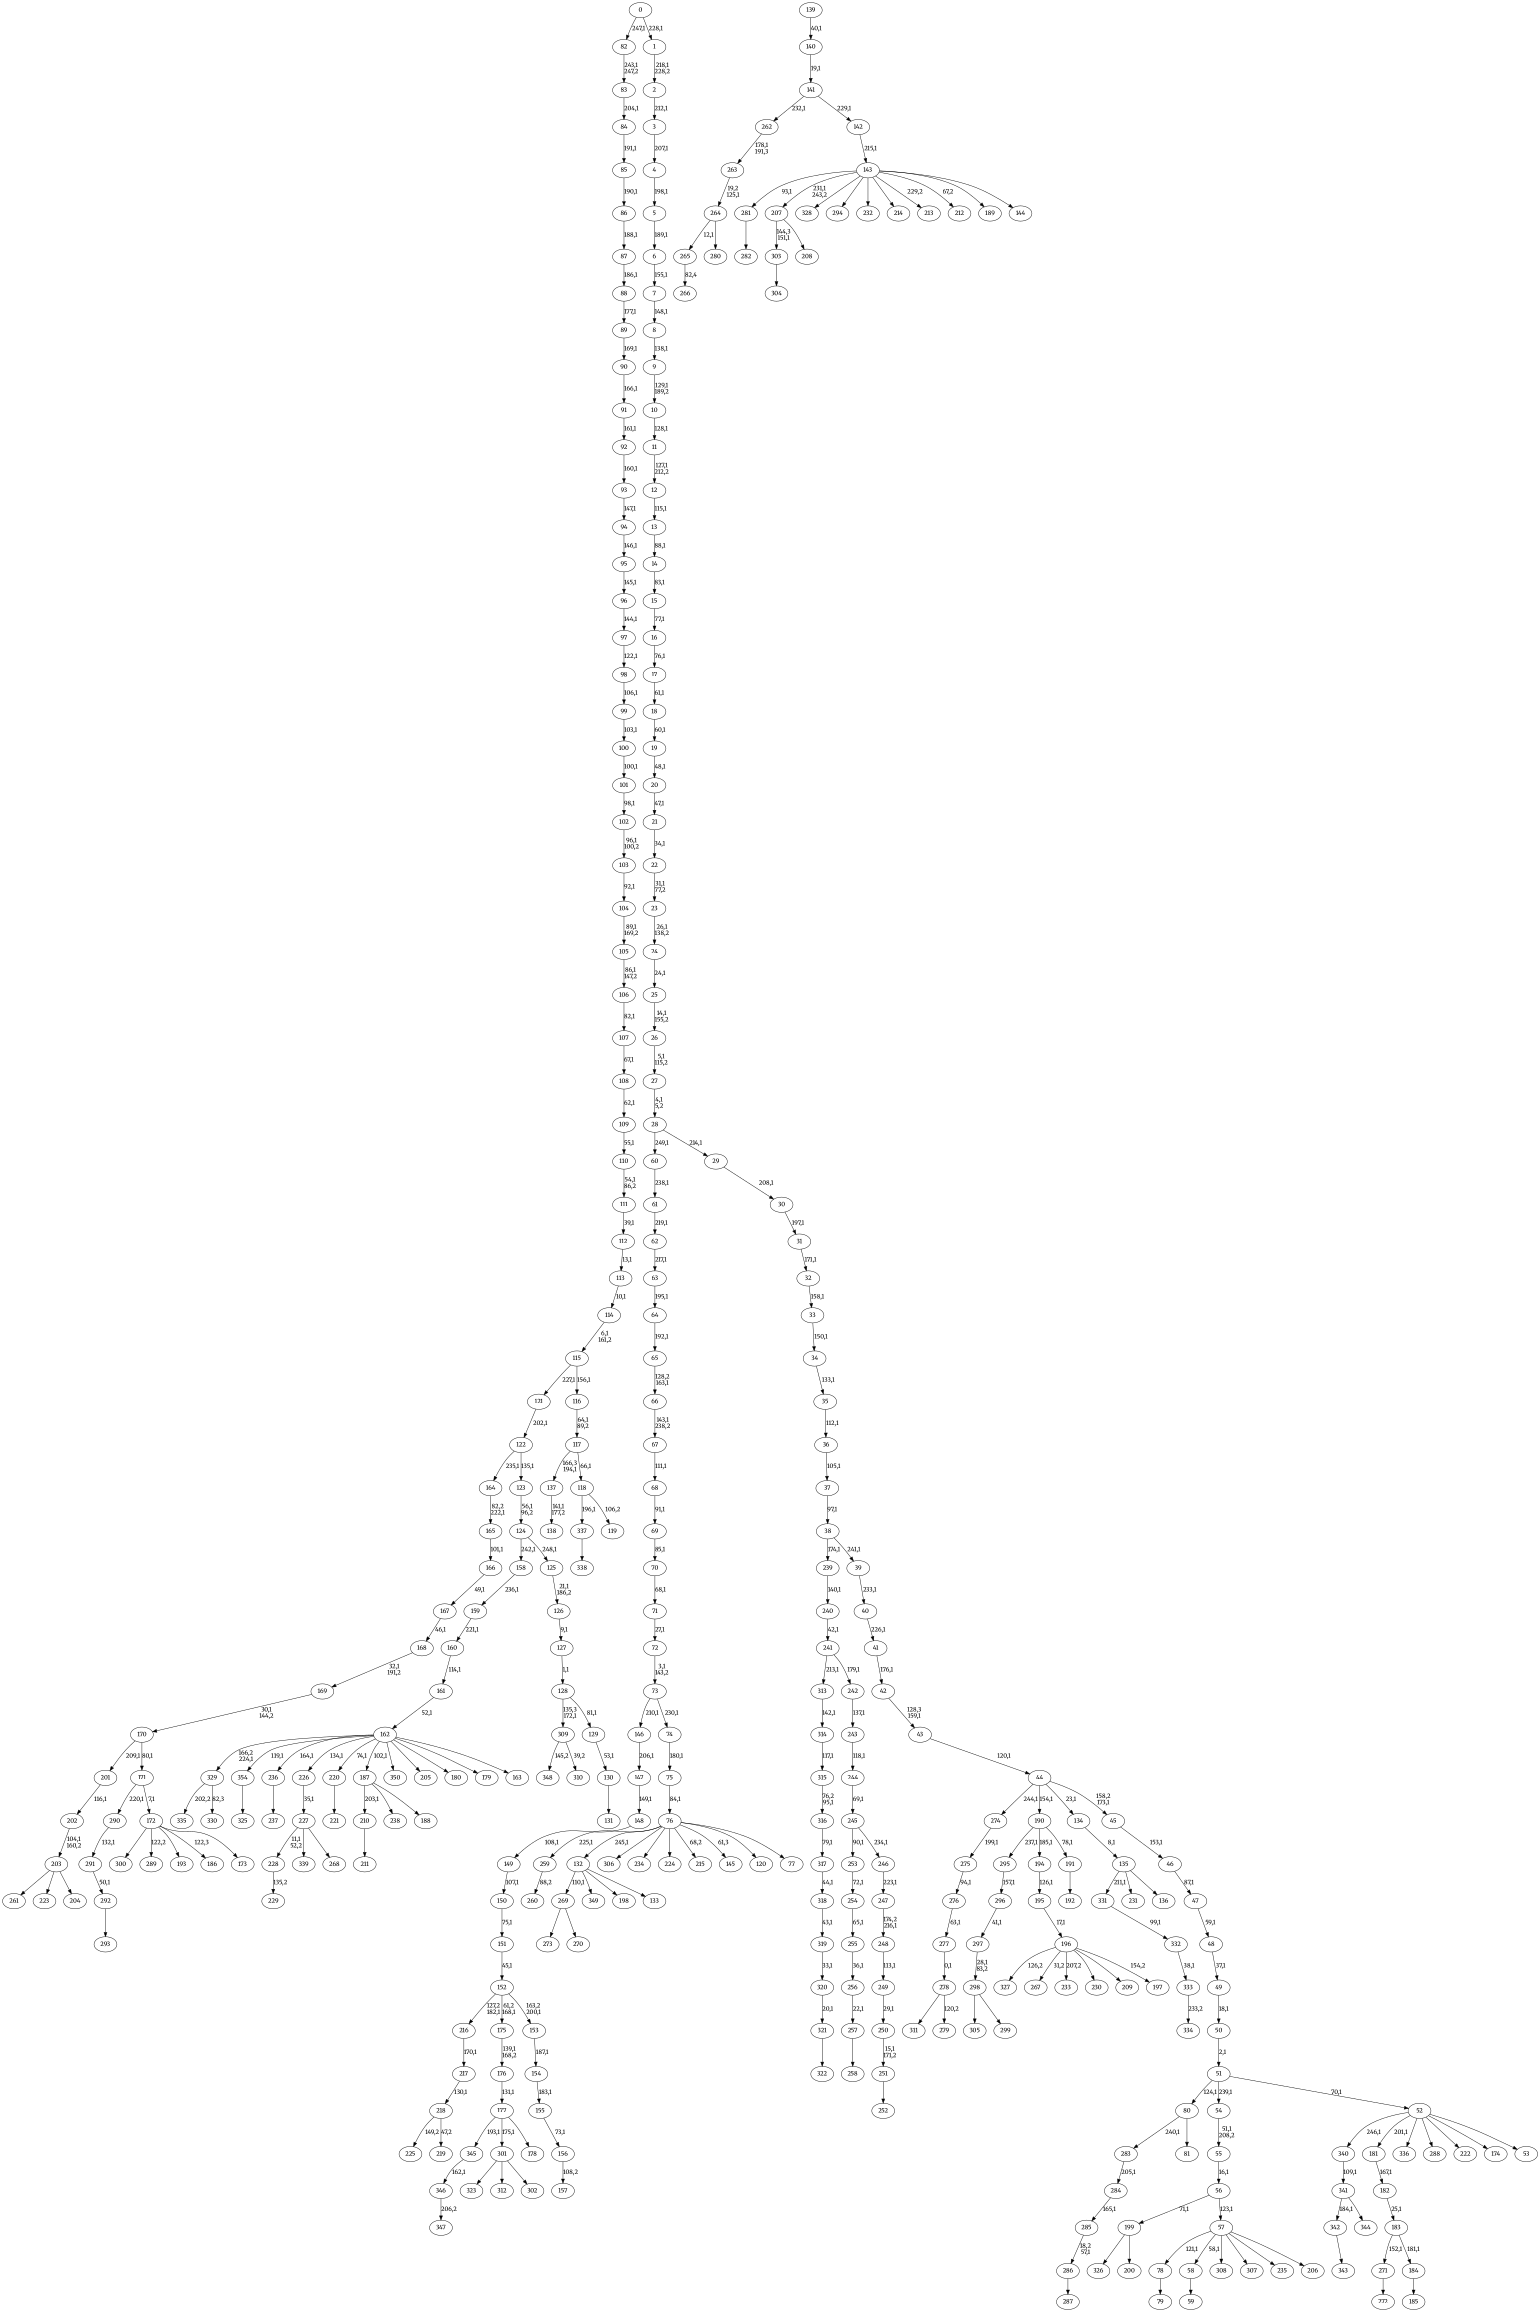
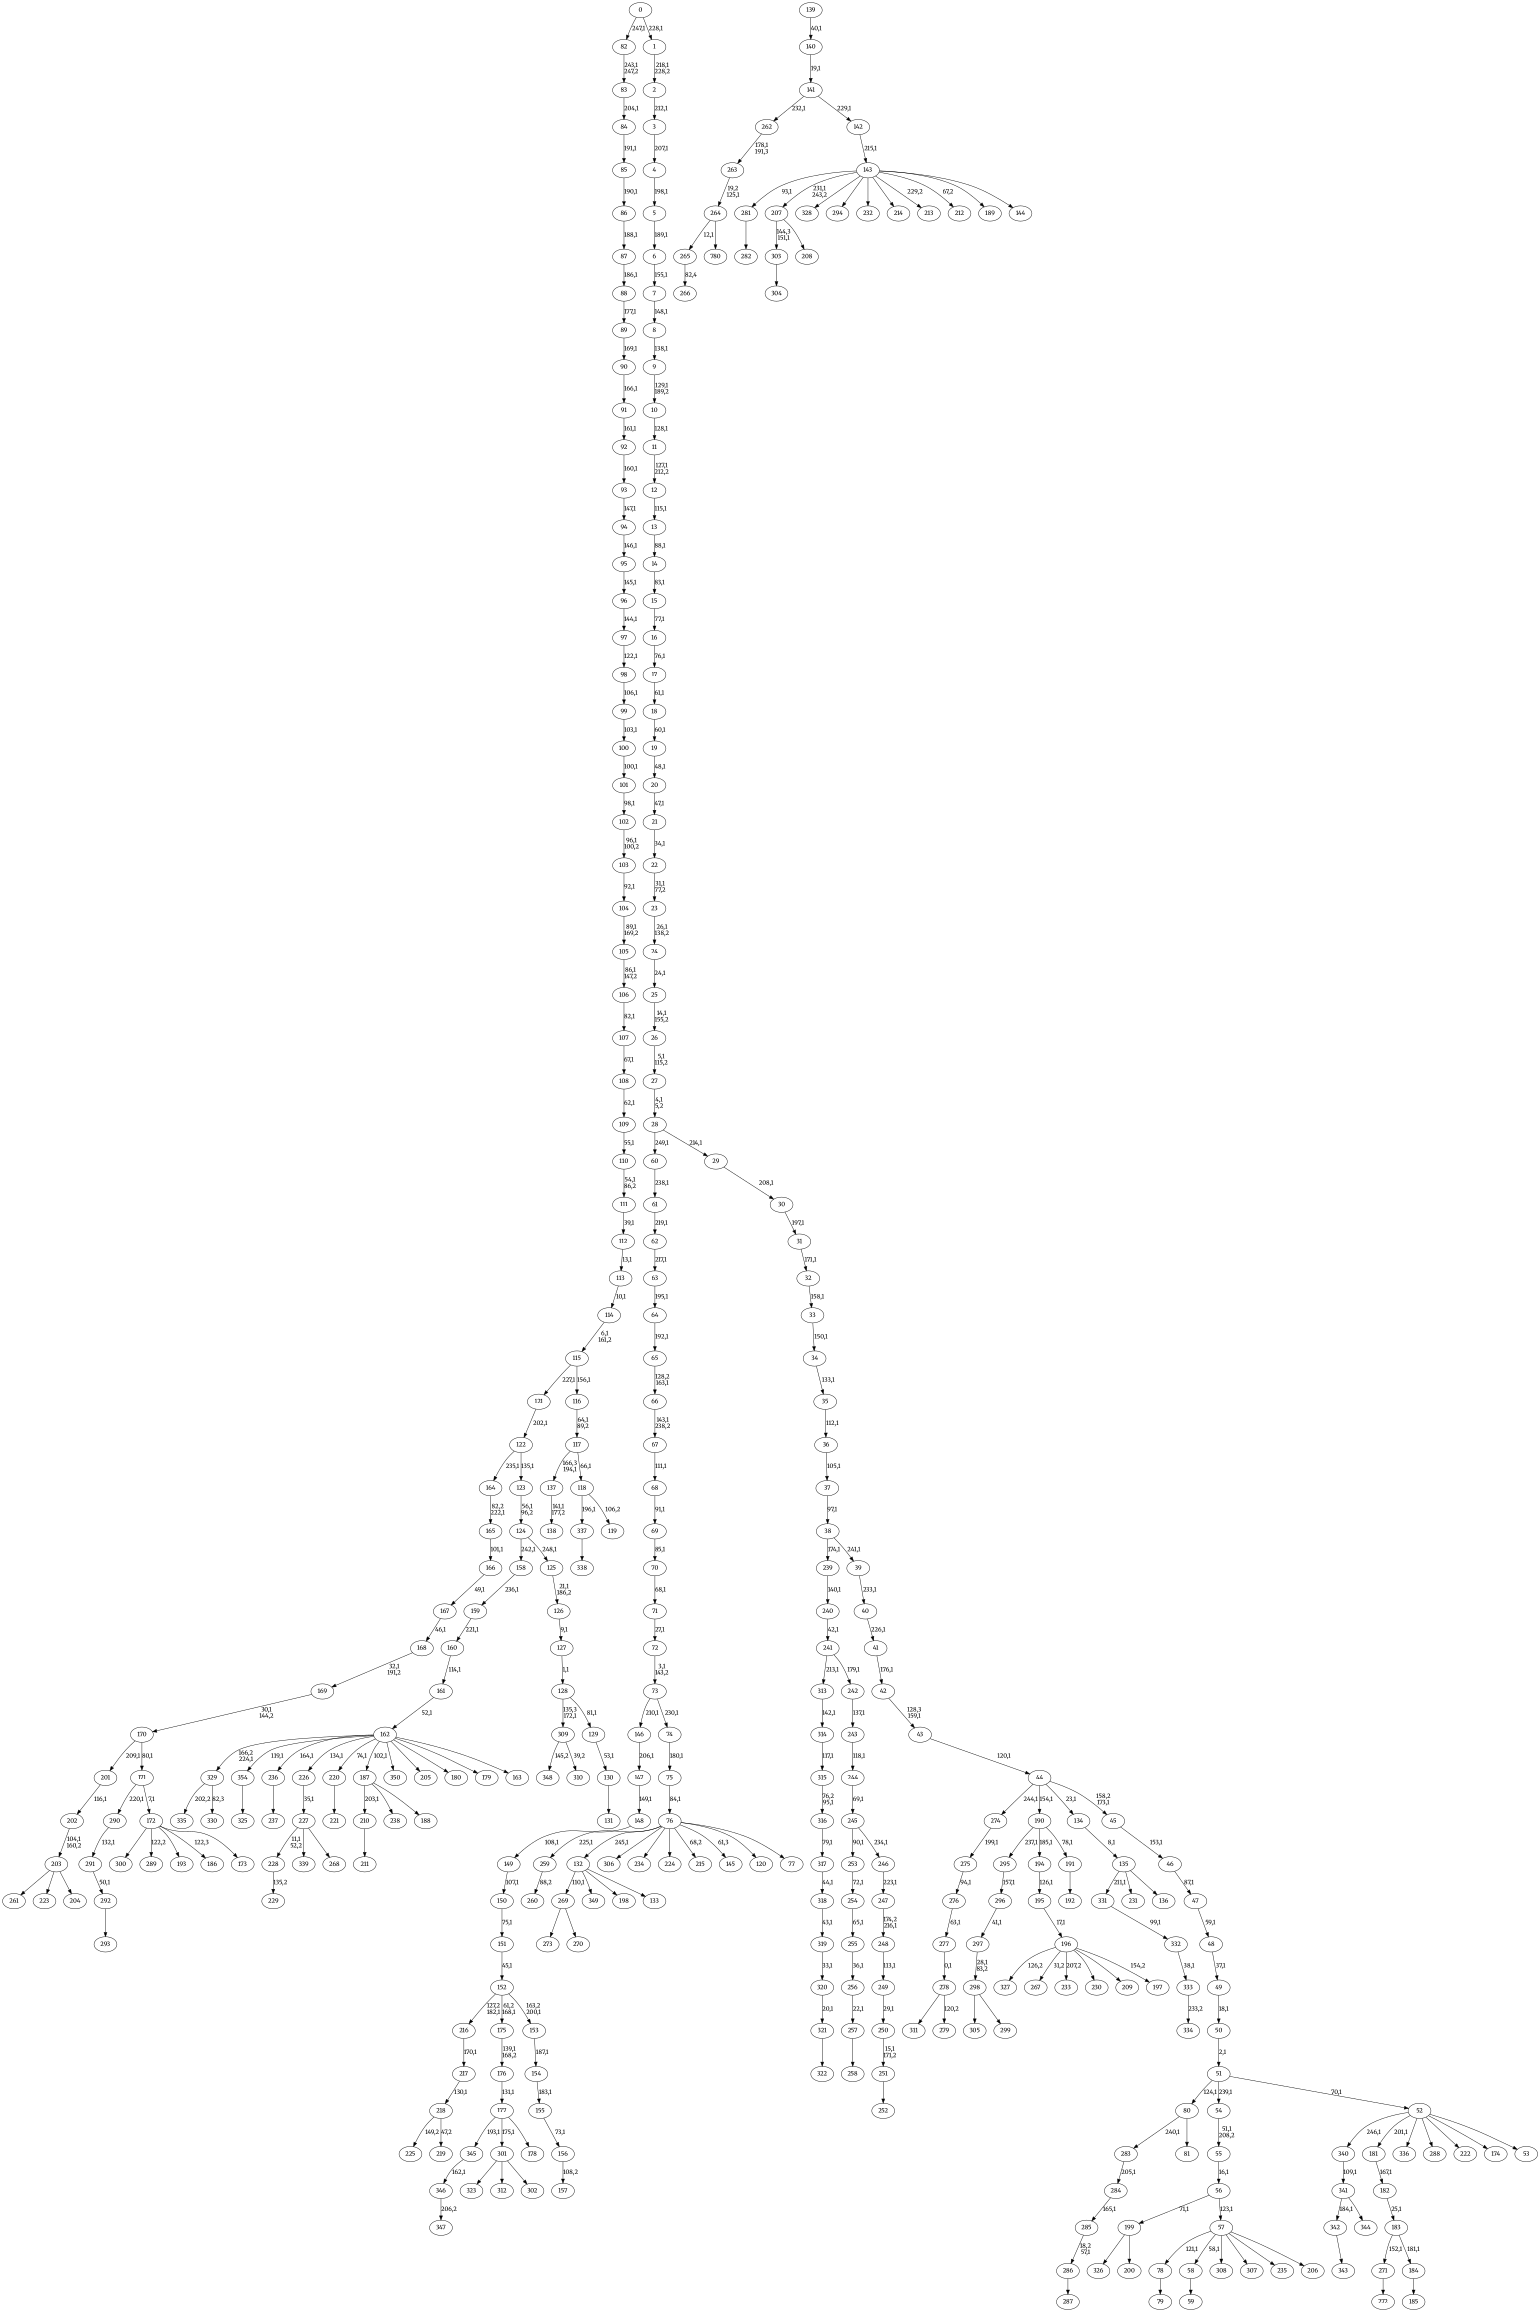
(715, 257) -> (715, 257)
